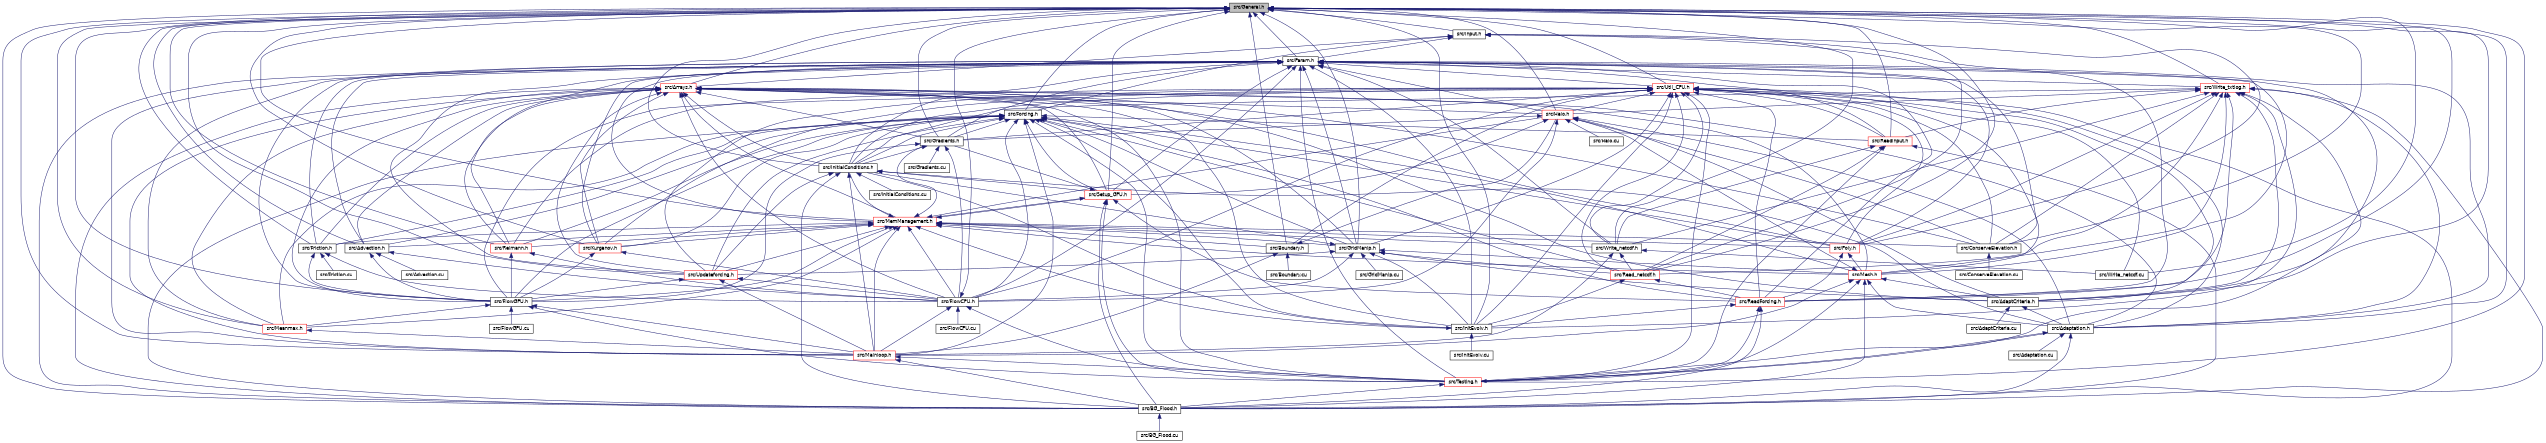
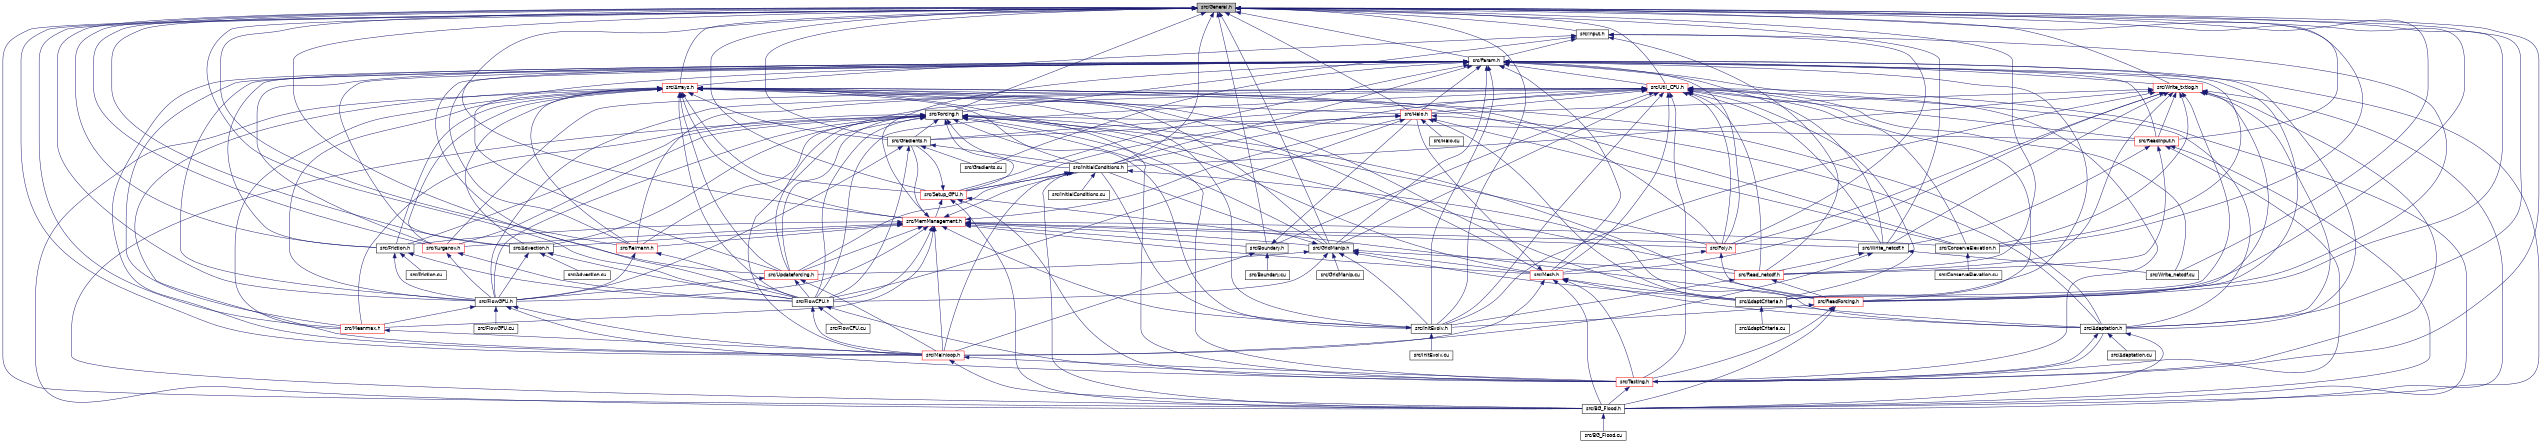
(973, 47) -> (317, 23)
(1108, 83) -> (1247, 86)
(1013, 208) -> none
